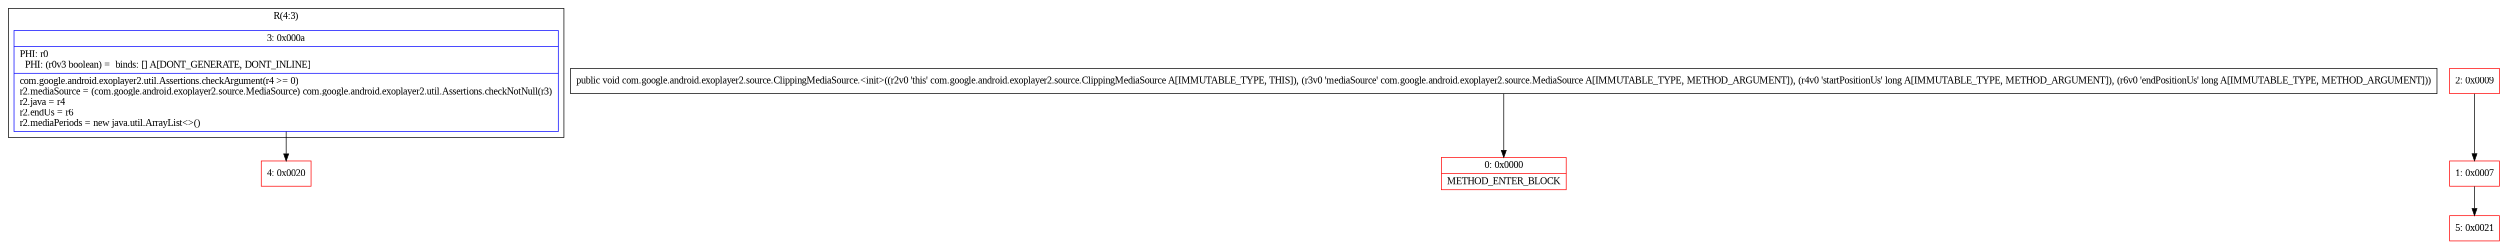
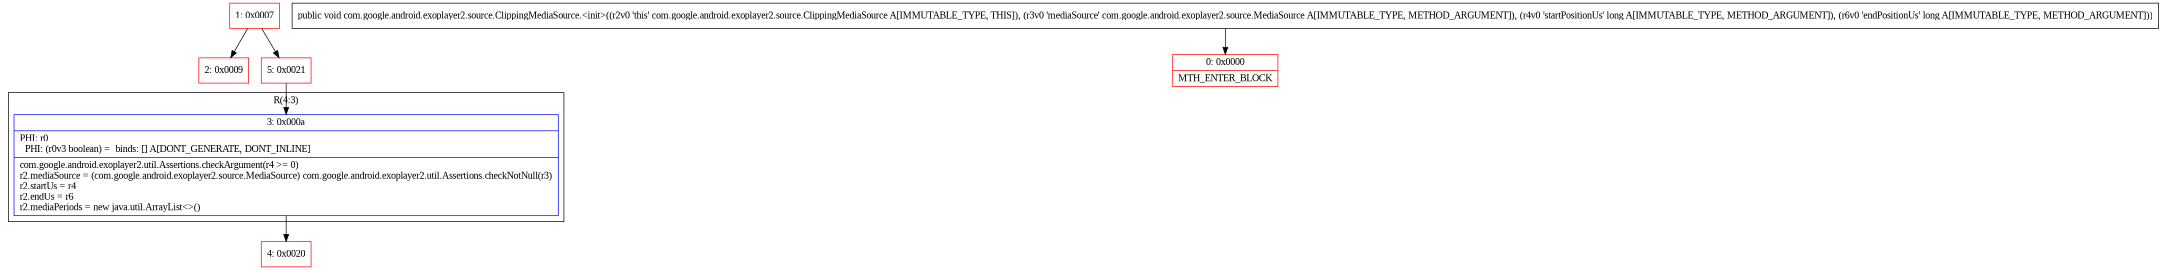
none -> (286, 97)
(42, 102) -> (48, 186)
(2474, 124) -> (241, 40)
(1504, 181) -> (1225, 78)
